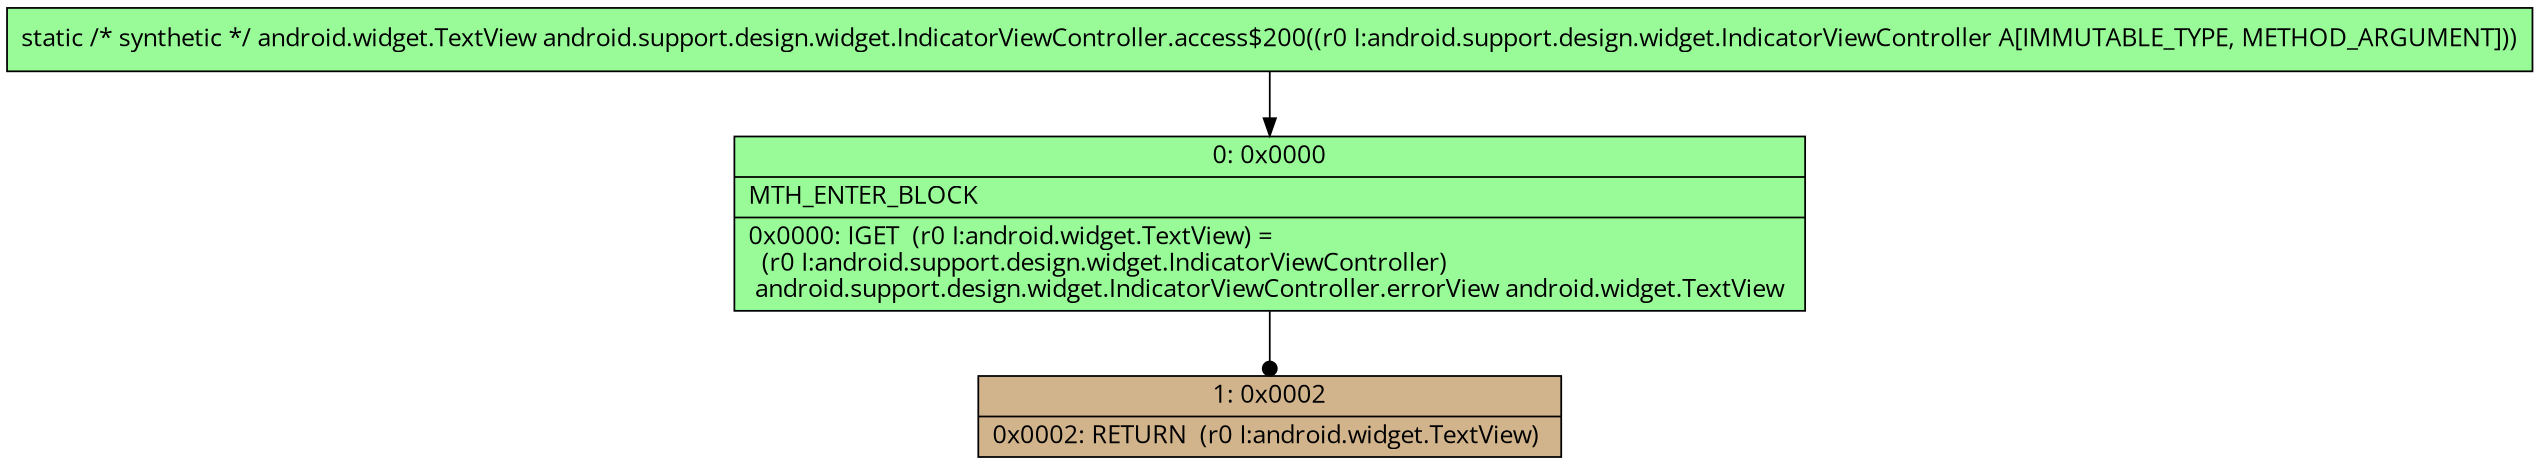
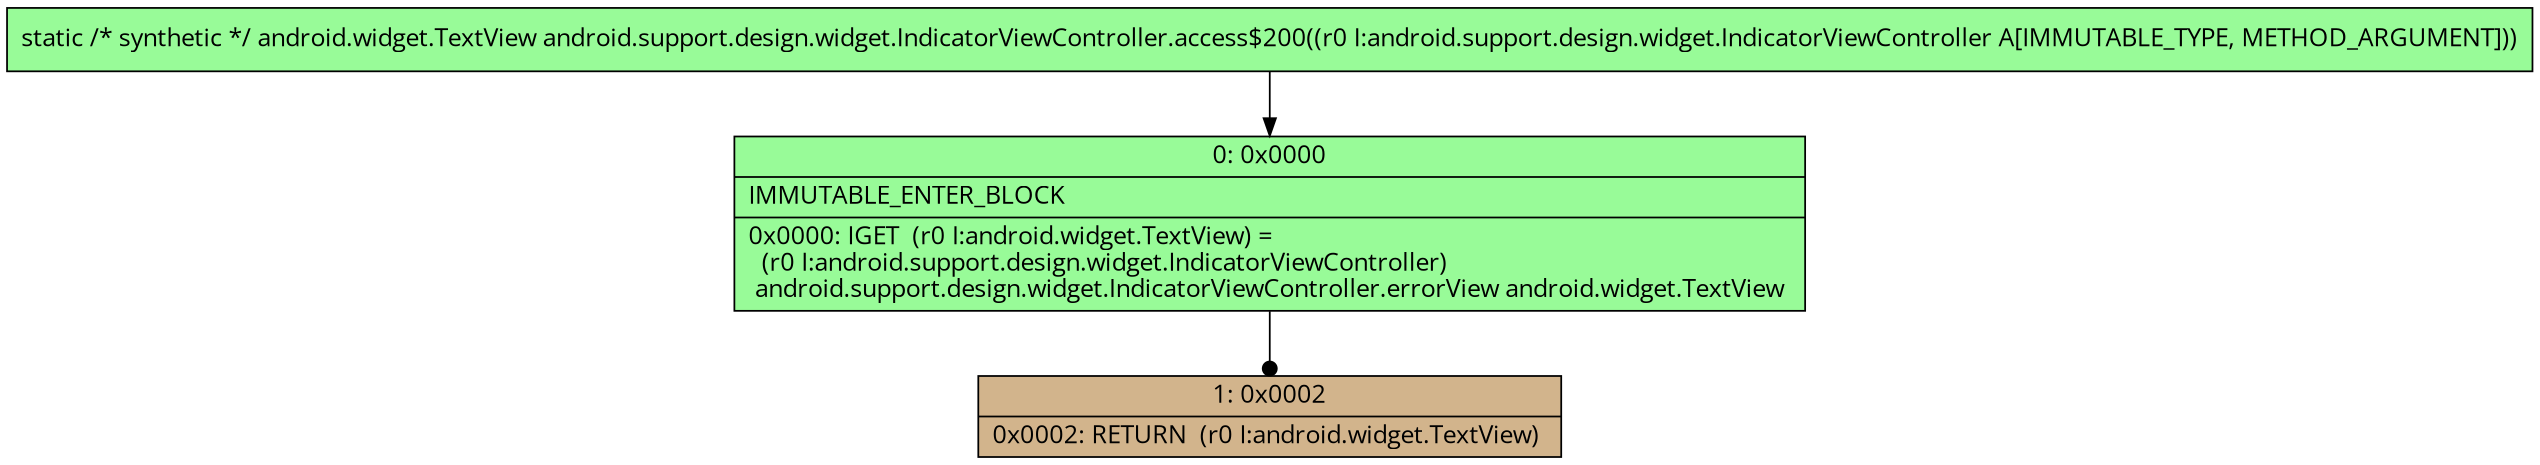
(863, 196) -> (907, 196)
